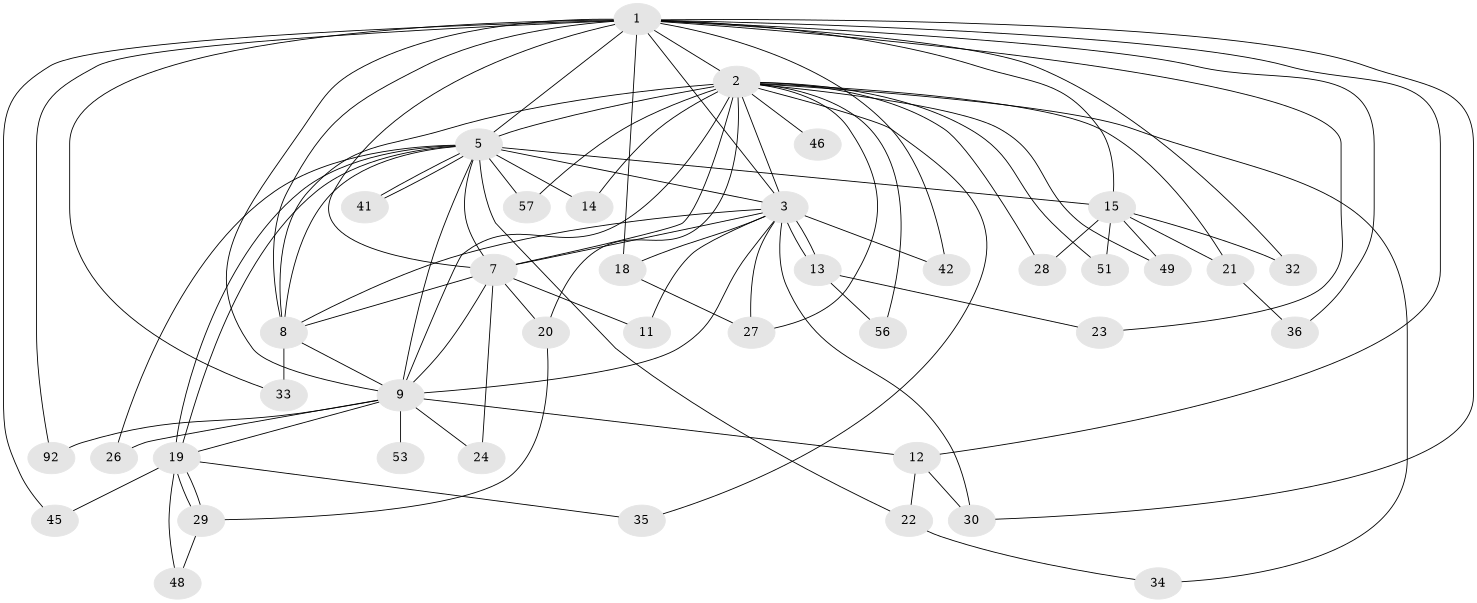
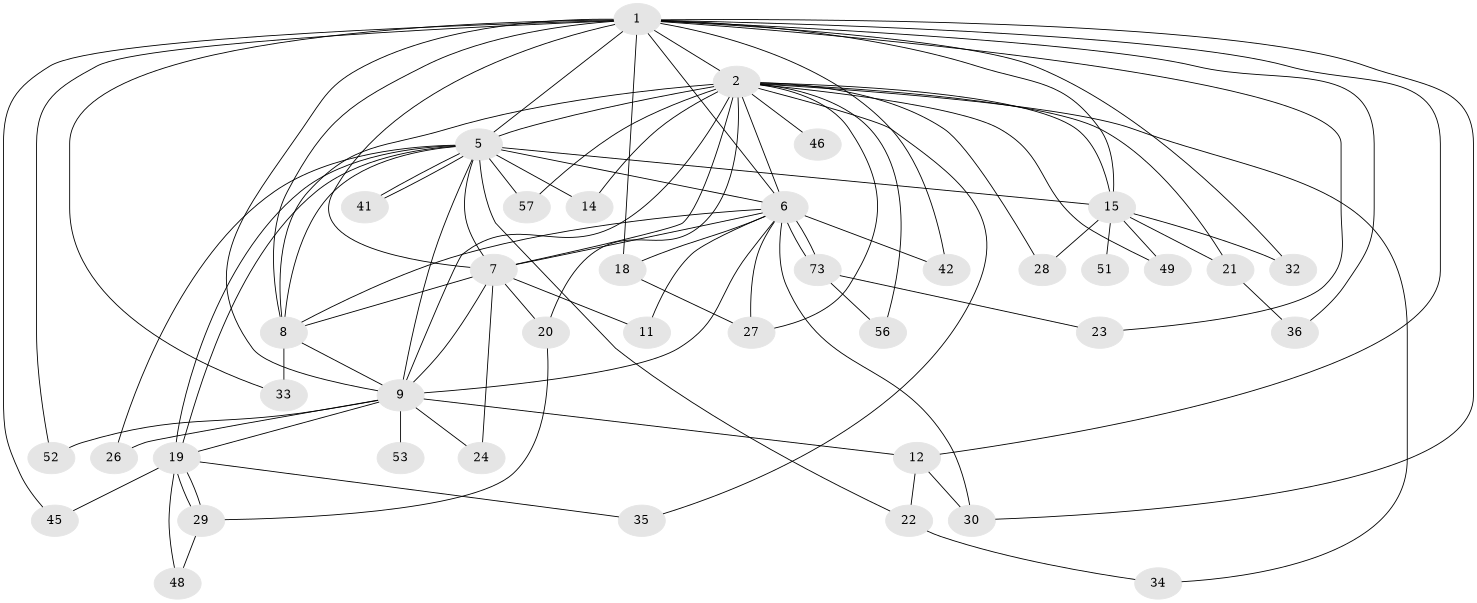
(952, 121) -> (957, 96)
(785, 207) -> (785, 207)
(818, 270) -> (818, 270)
(51, 458) -> (51, 458)
